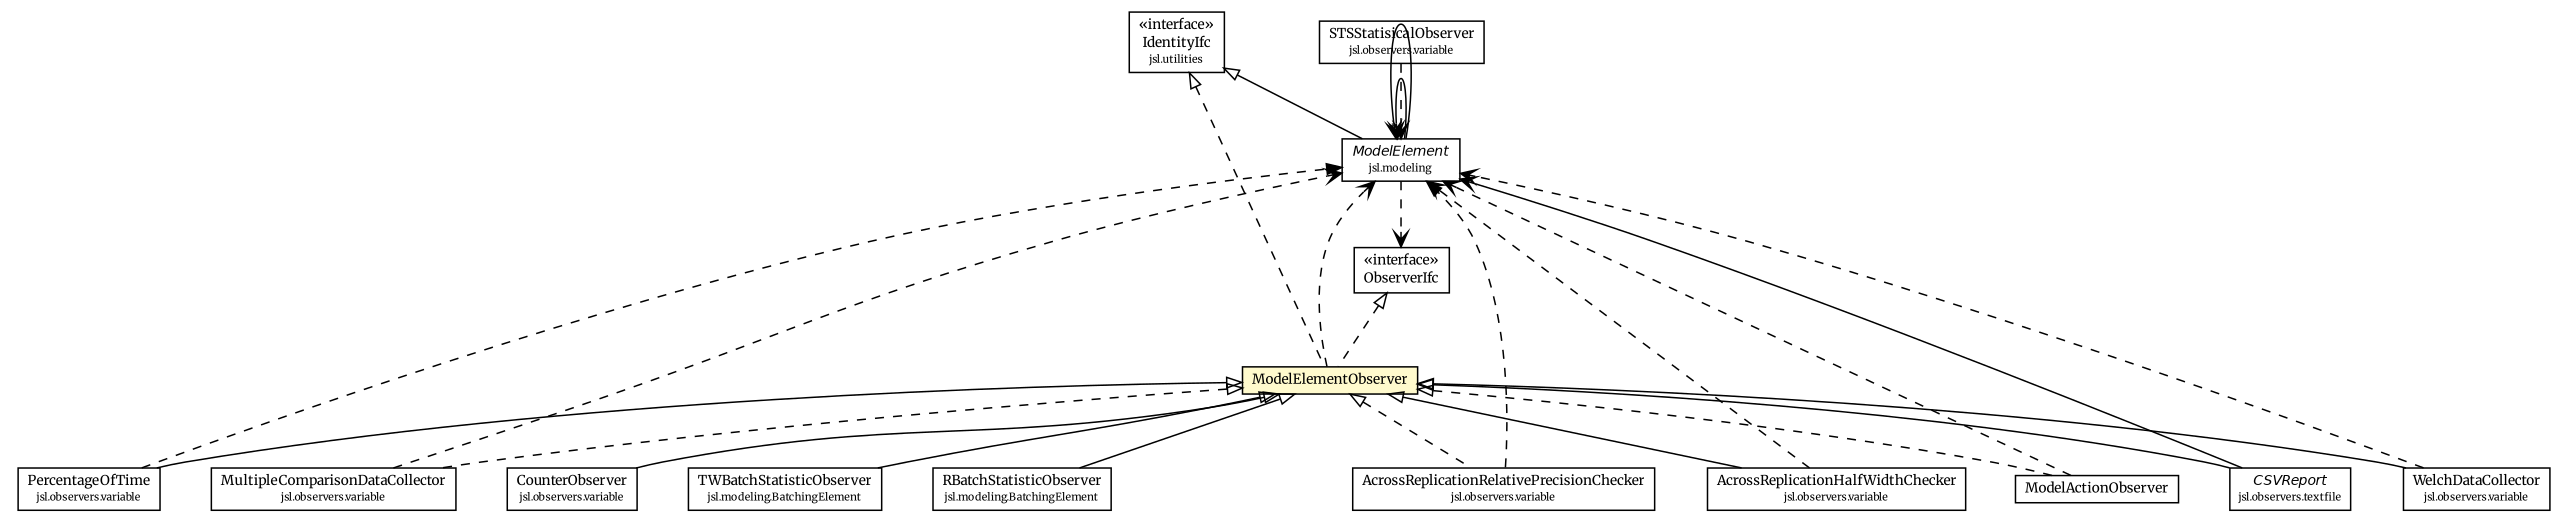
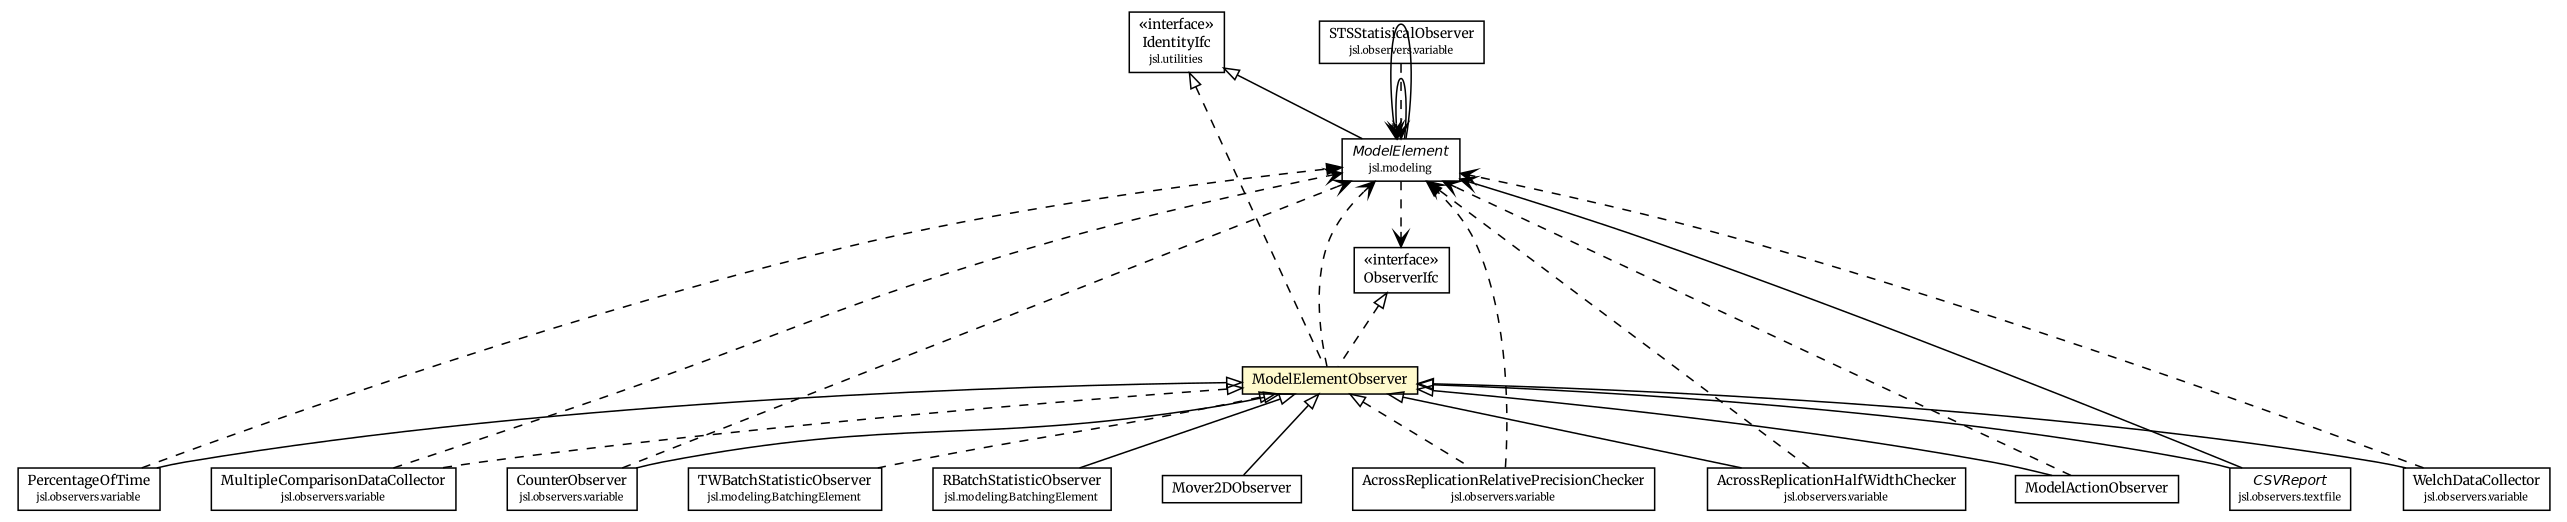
none -> (980, 327)
(1728, 423) -> (1728, 423)
(1059, 435) -> (1059, 435)
none -> (1232, 489)
